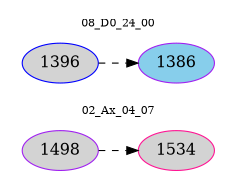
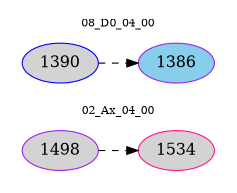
(118, 24) -> (118, 24)
(60, 63) -> (60, 63)
(118, 111) -> (118, 111)
